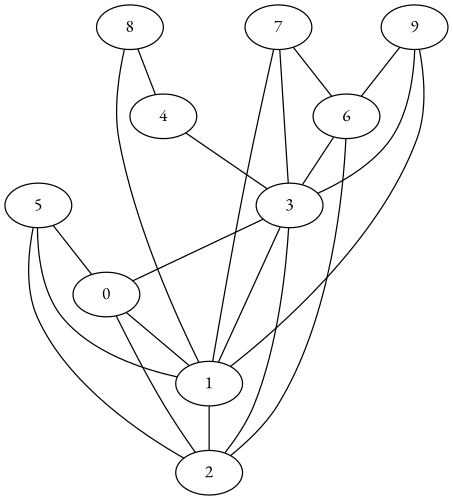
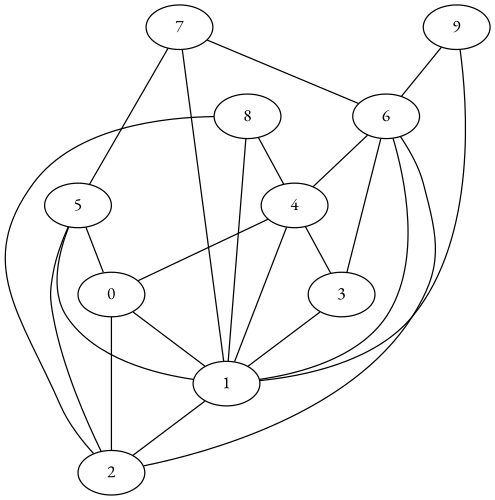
(284, 116) -> (129, 116)
(391, 138) -> none
none -> (340, 161)
(198, 250) -> (200, 252)
none -> (261, 294)
none -> (395, 300)
(272, 345) -> (11, 227)
